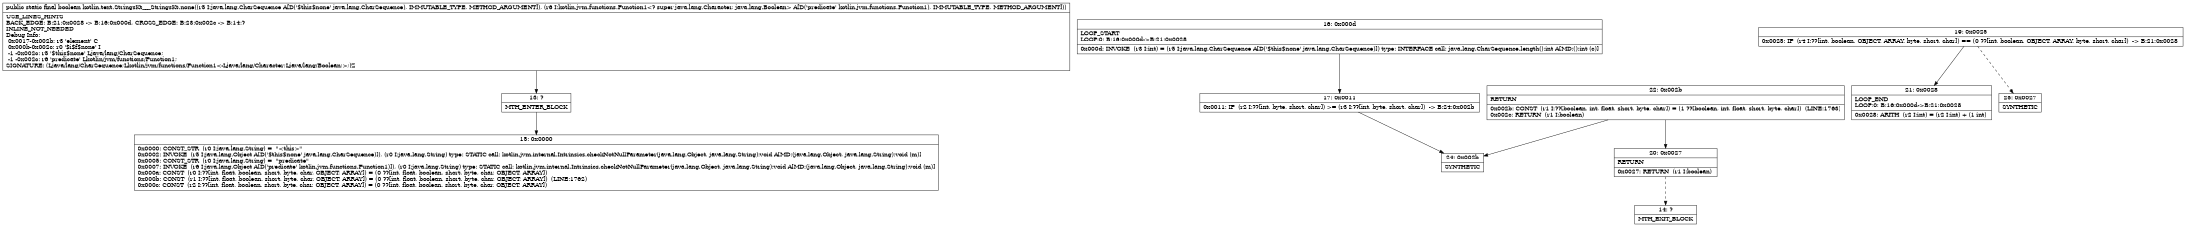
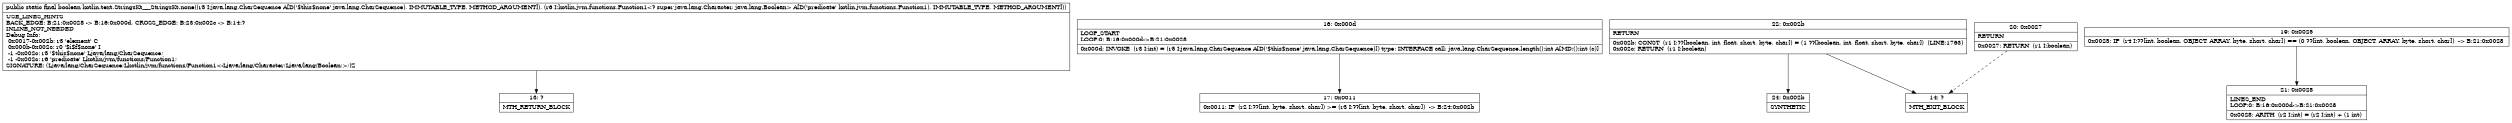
(1872, 99) -> (2248, 99)
(2020, 103) -> none
(536, 107) -> (536, 107)
(1399, 132) -> none
(1666, 132) -> (1869, 73)
(536, 163) -> none
